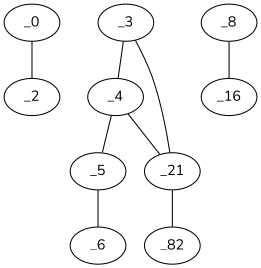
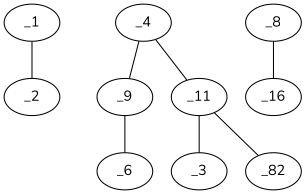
(32, 23) -> (32, 23)
(121, 60) -> none
(98, 171) -> (125, 97)
(172, 171) -> (199, 97)
